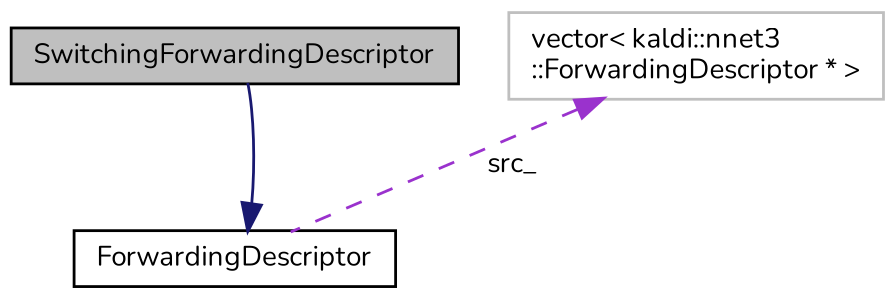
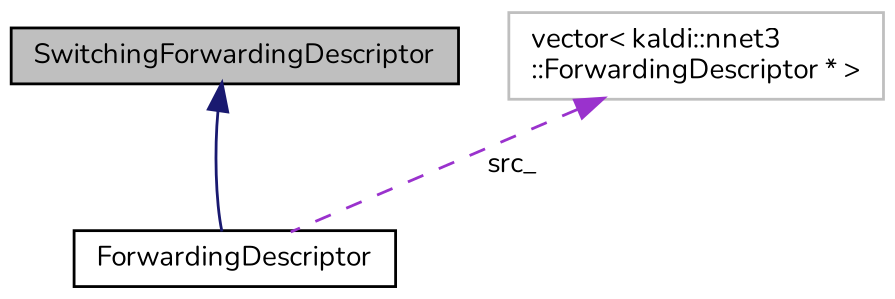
(254, 143) -> (216, 171)
